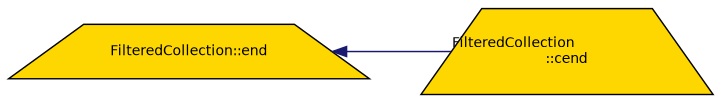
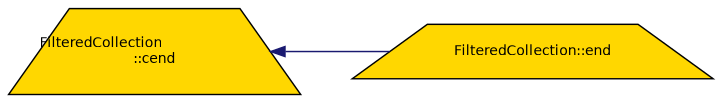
(399, 52) -> (337, 52)
